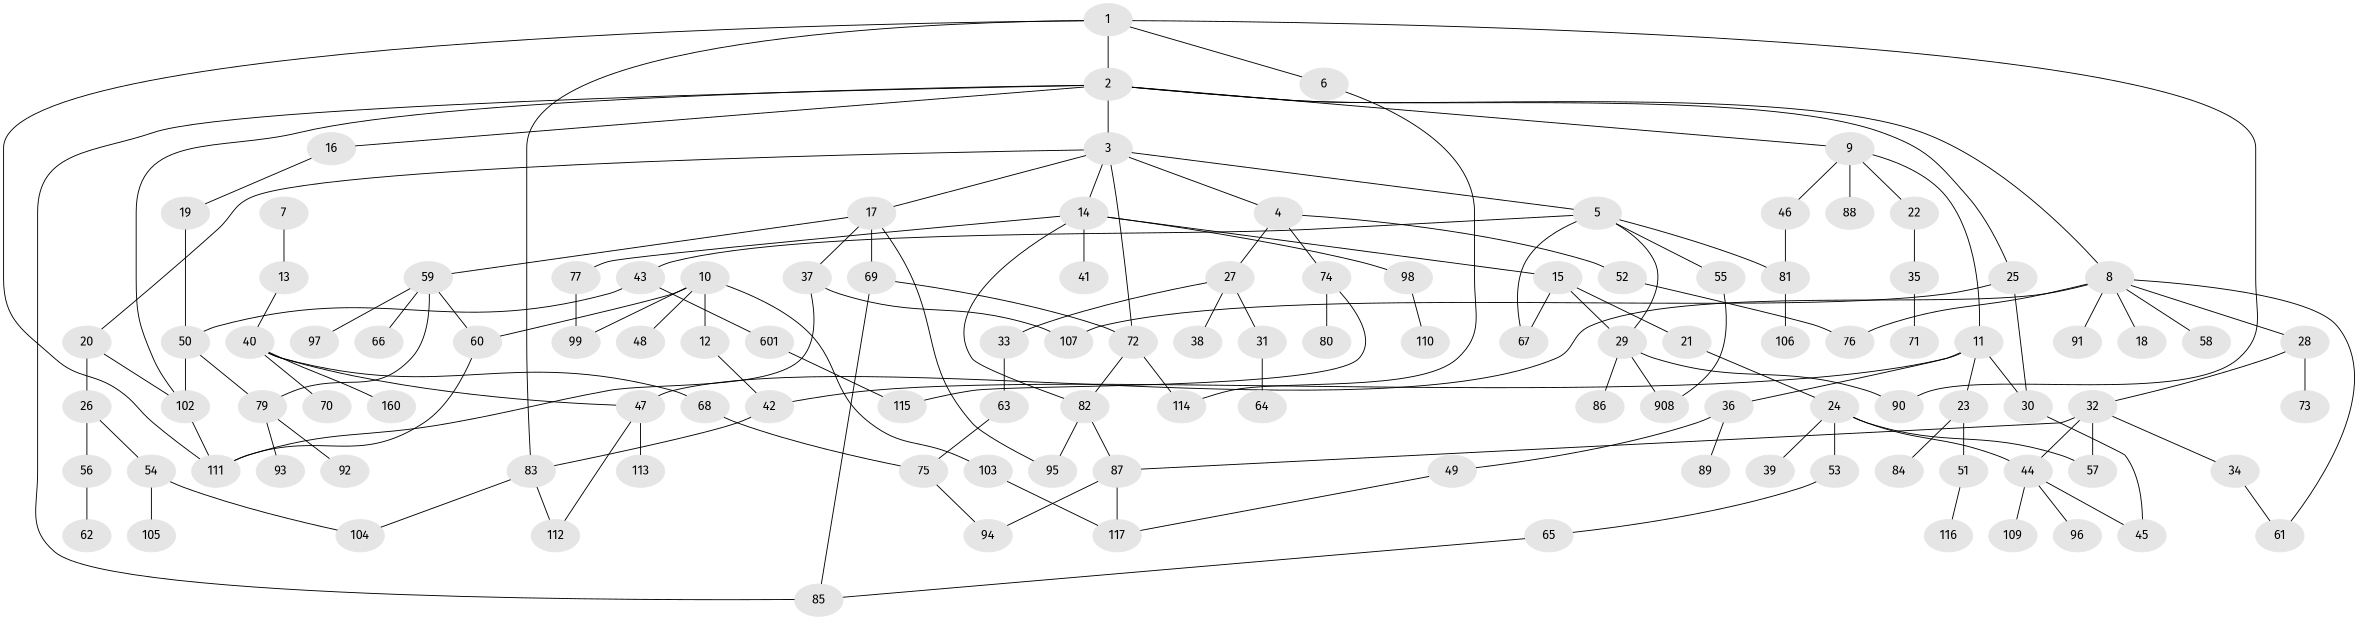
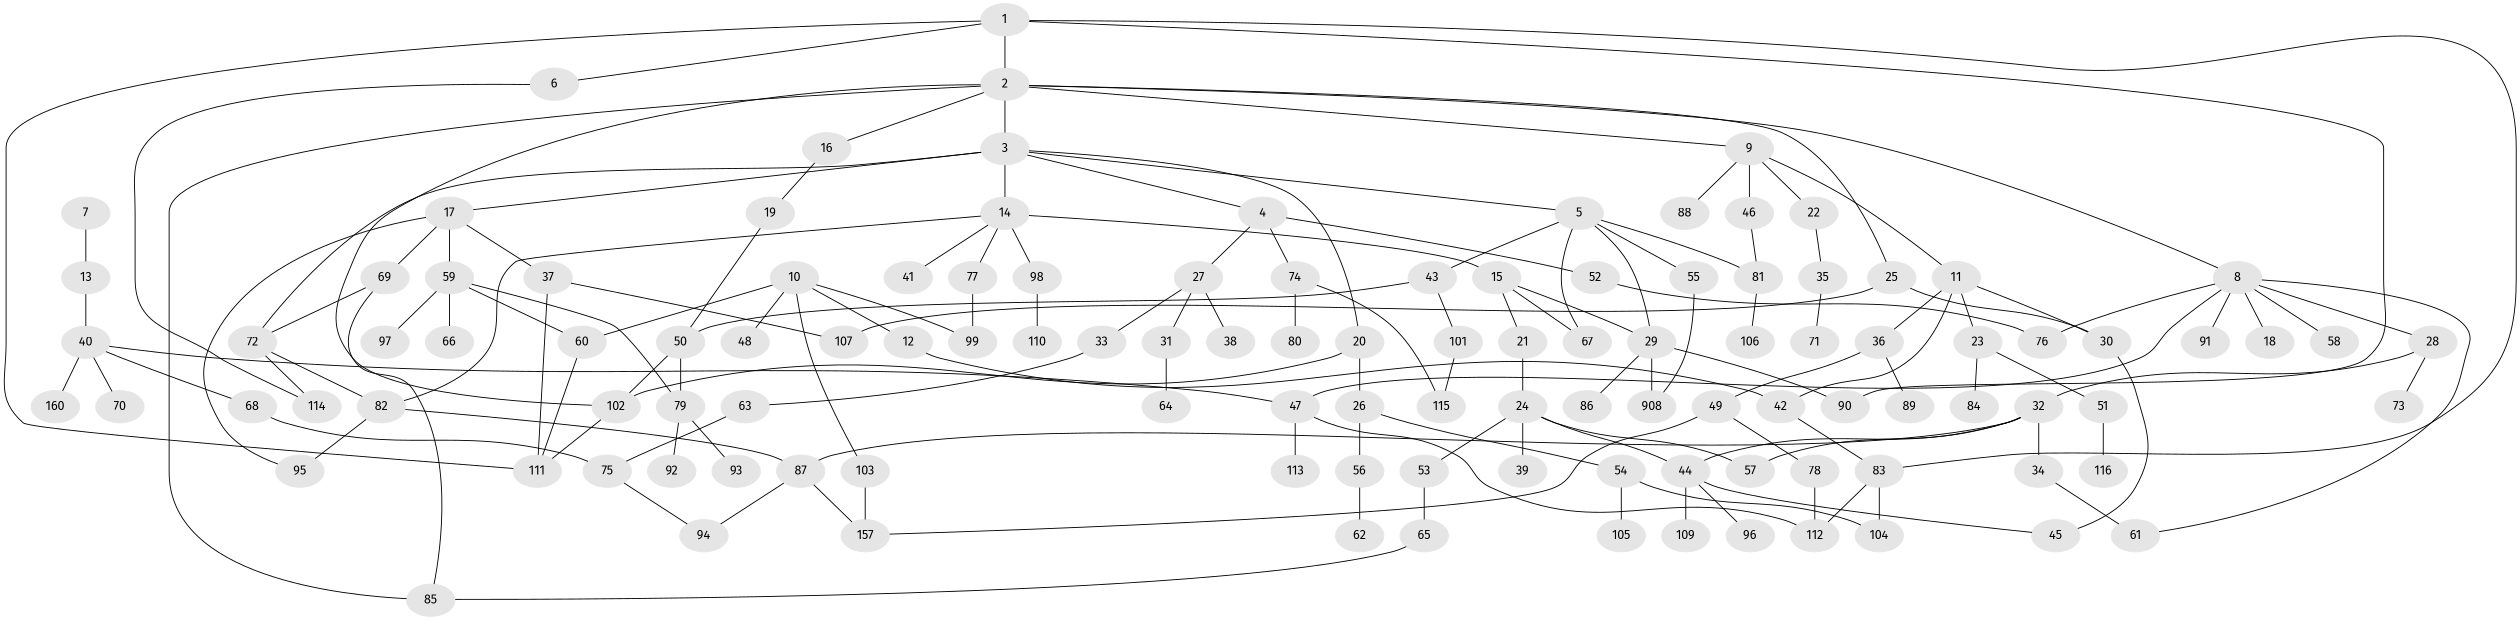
(770, 342) -> (1458, 342)
none -> (1815, 471)
(1117, 536) -> (865, 536)
